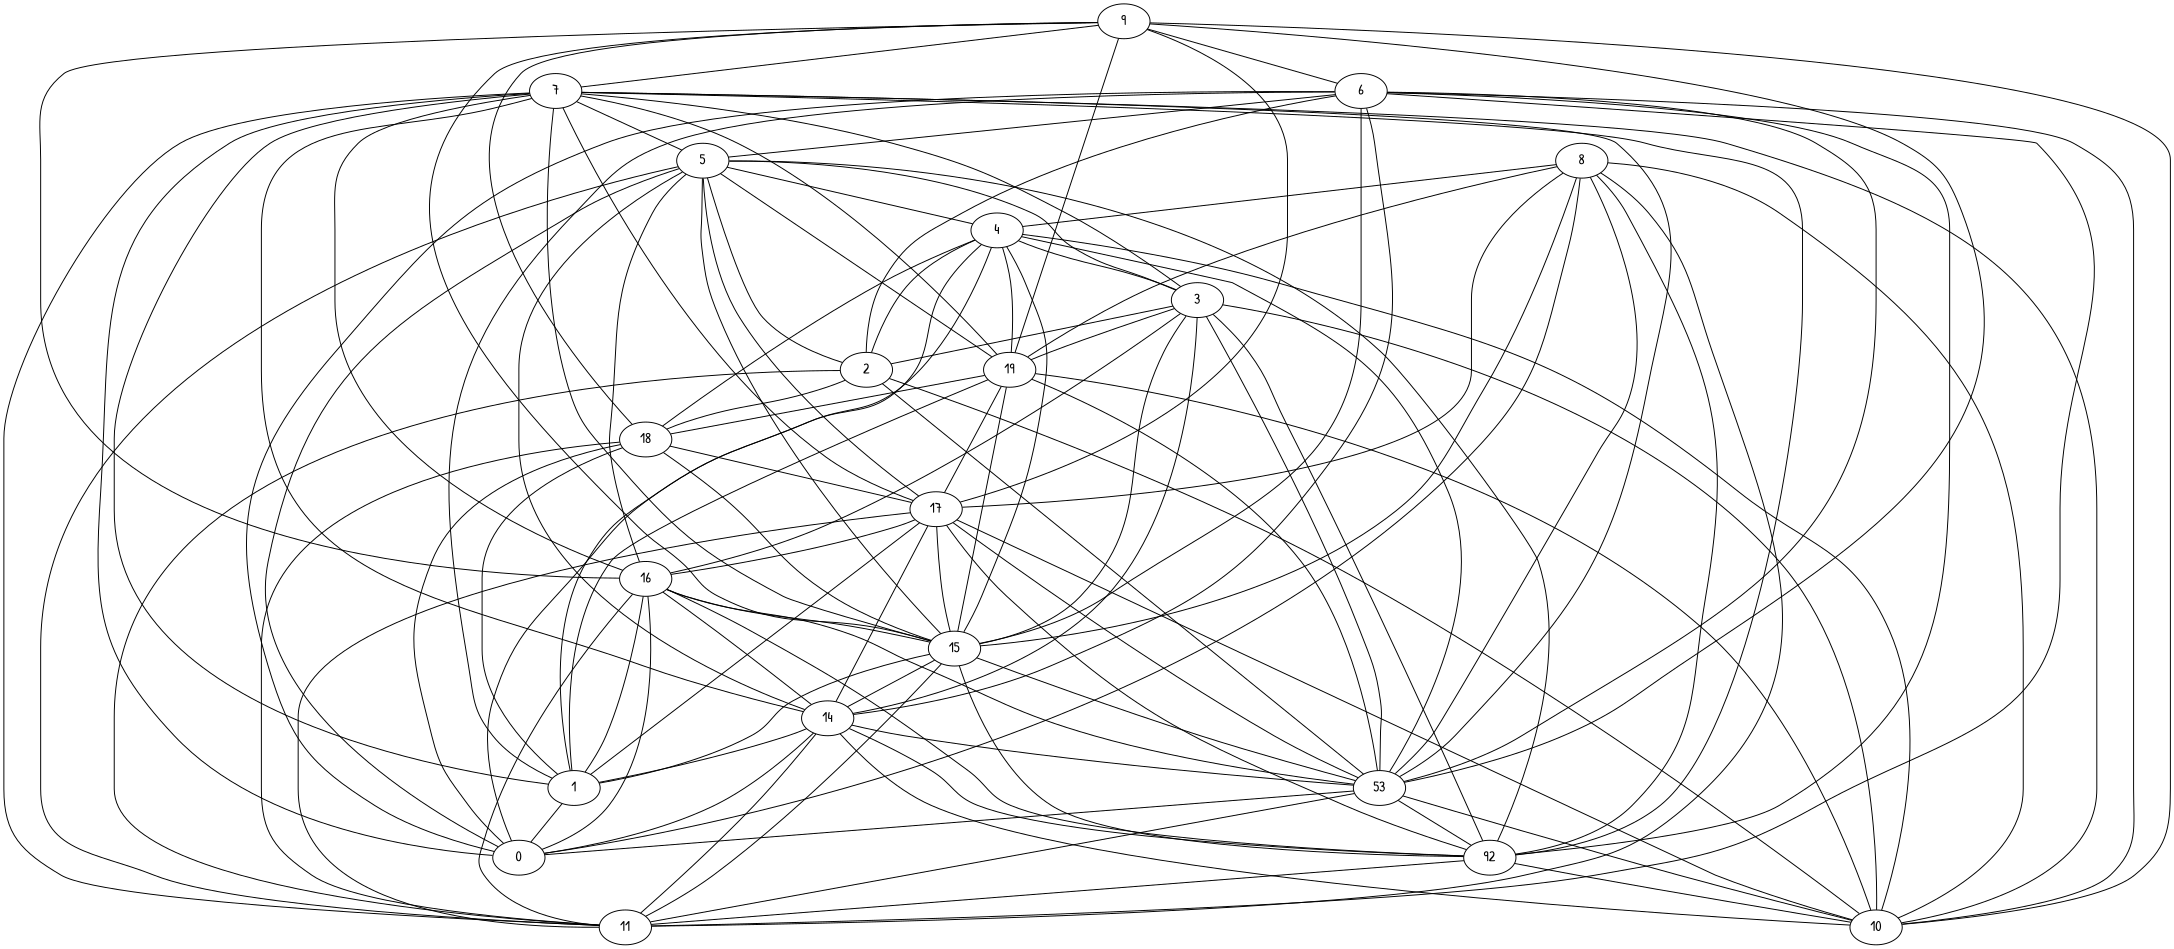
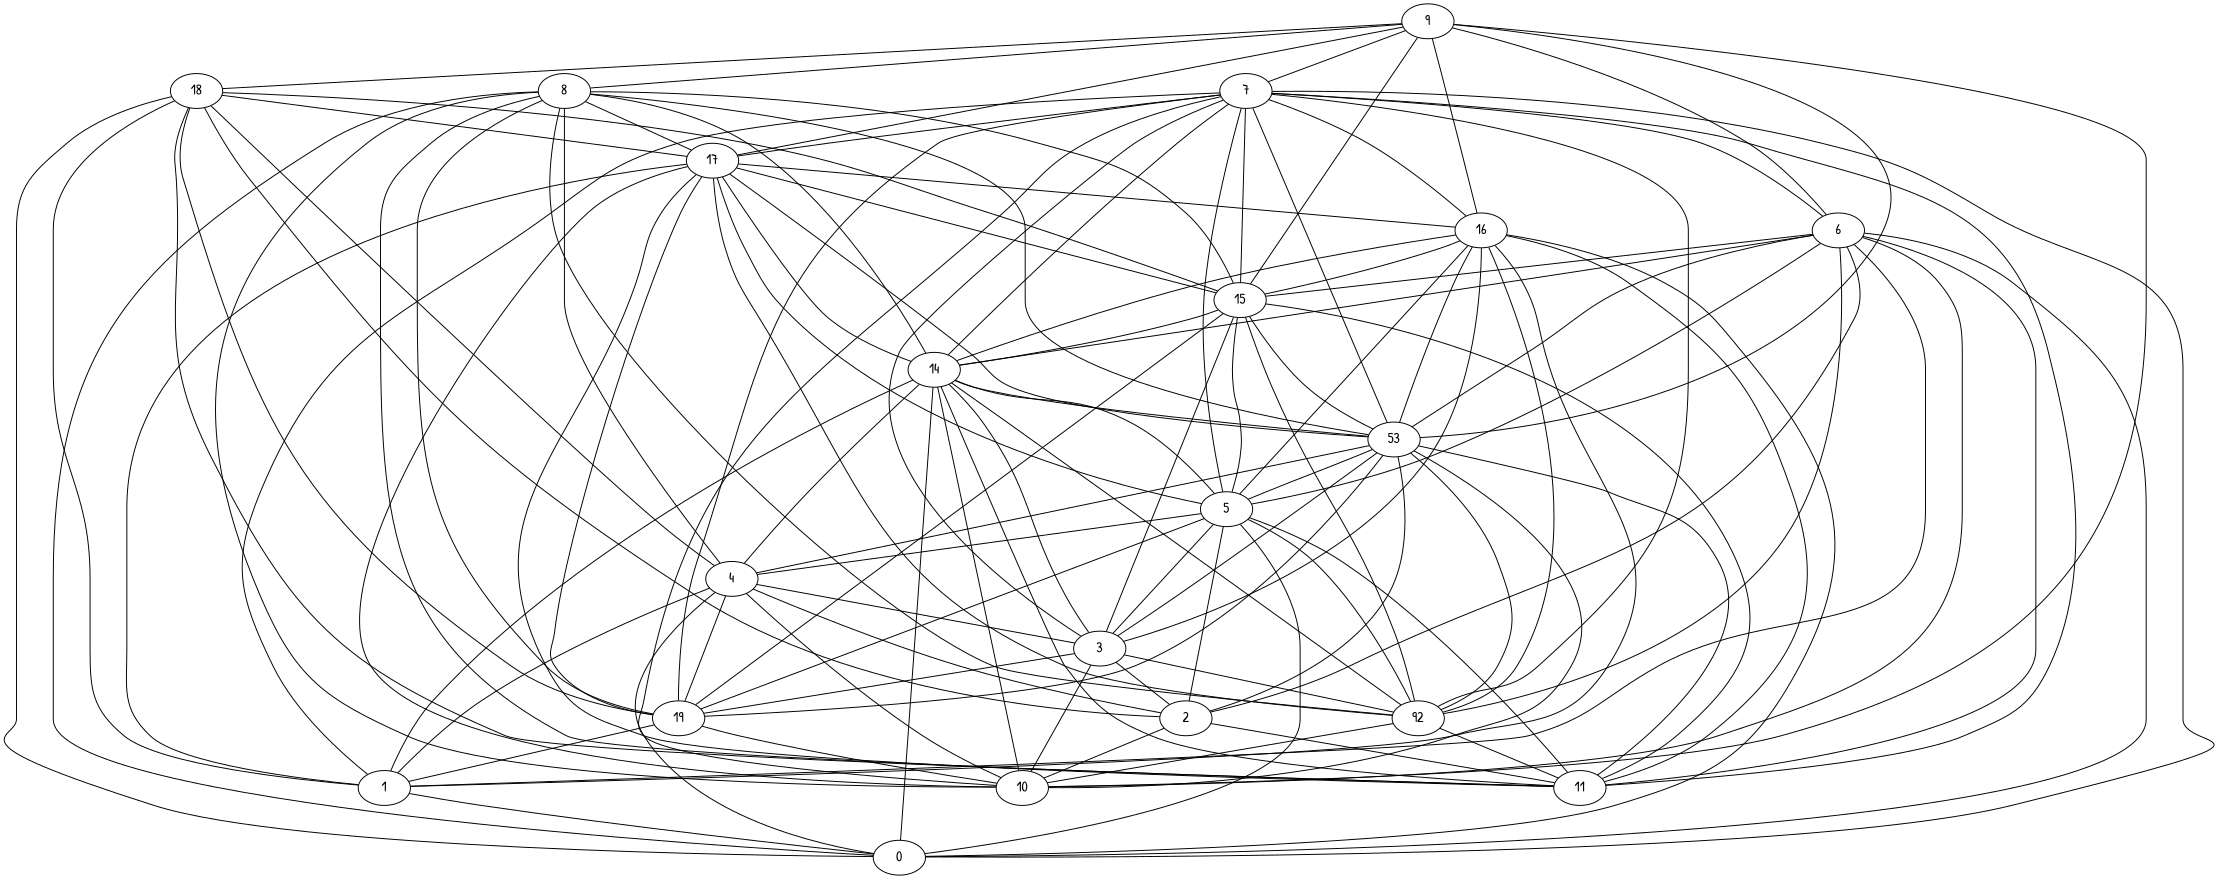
none -> (1658, 132)
(1069, 188) -> (996, 56)
none -> (808, 193)
(1035, 441) -> (829, 471)
(767, 724) -> none
(949, 823) -> (1307, 476)
